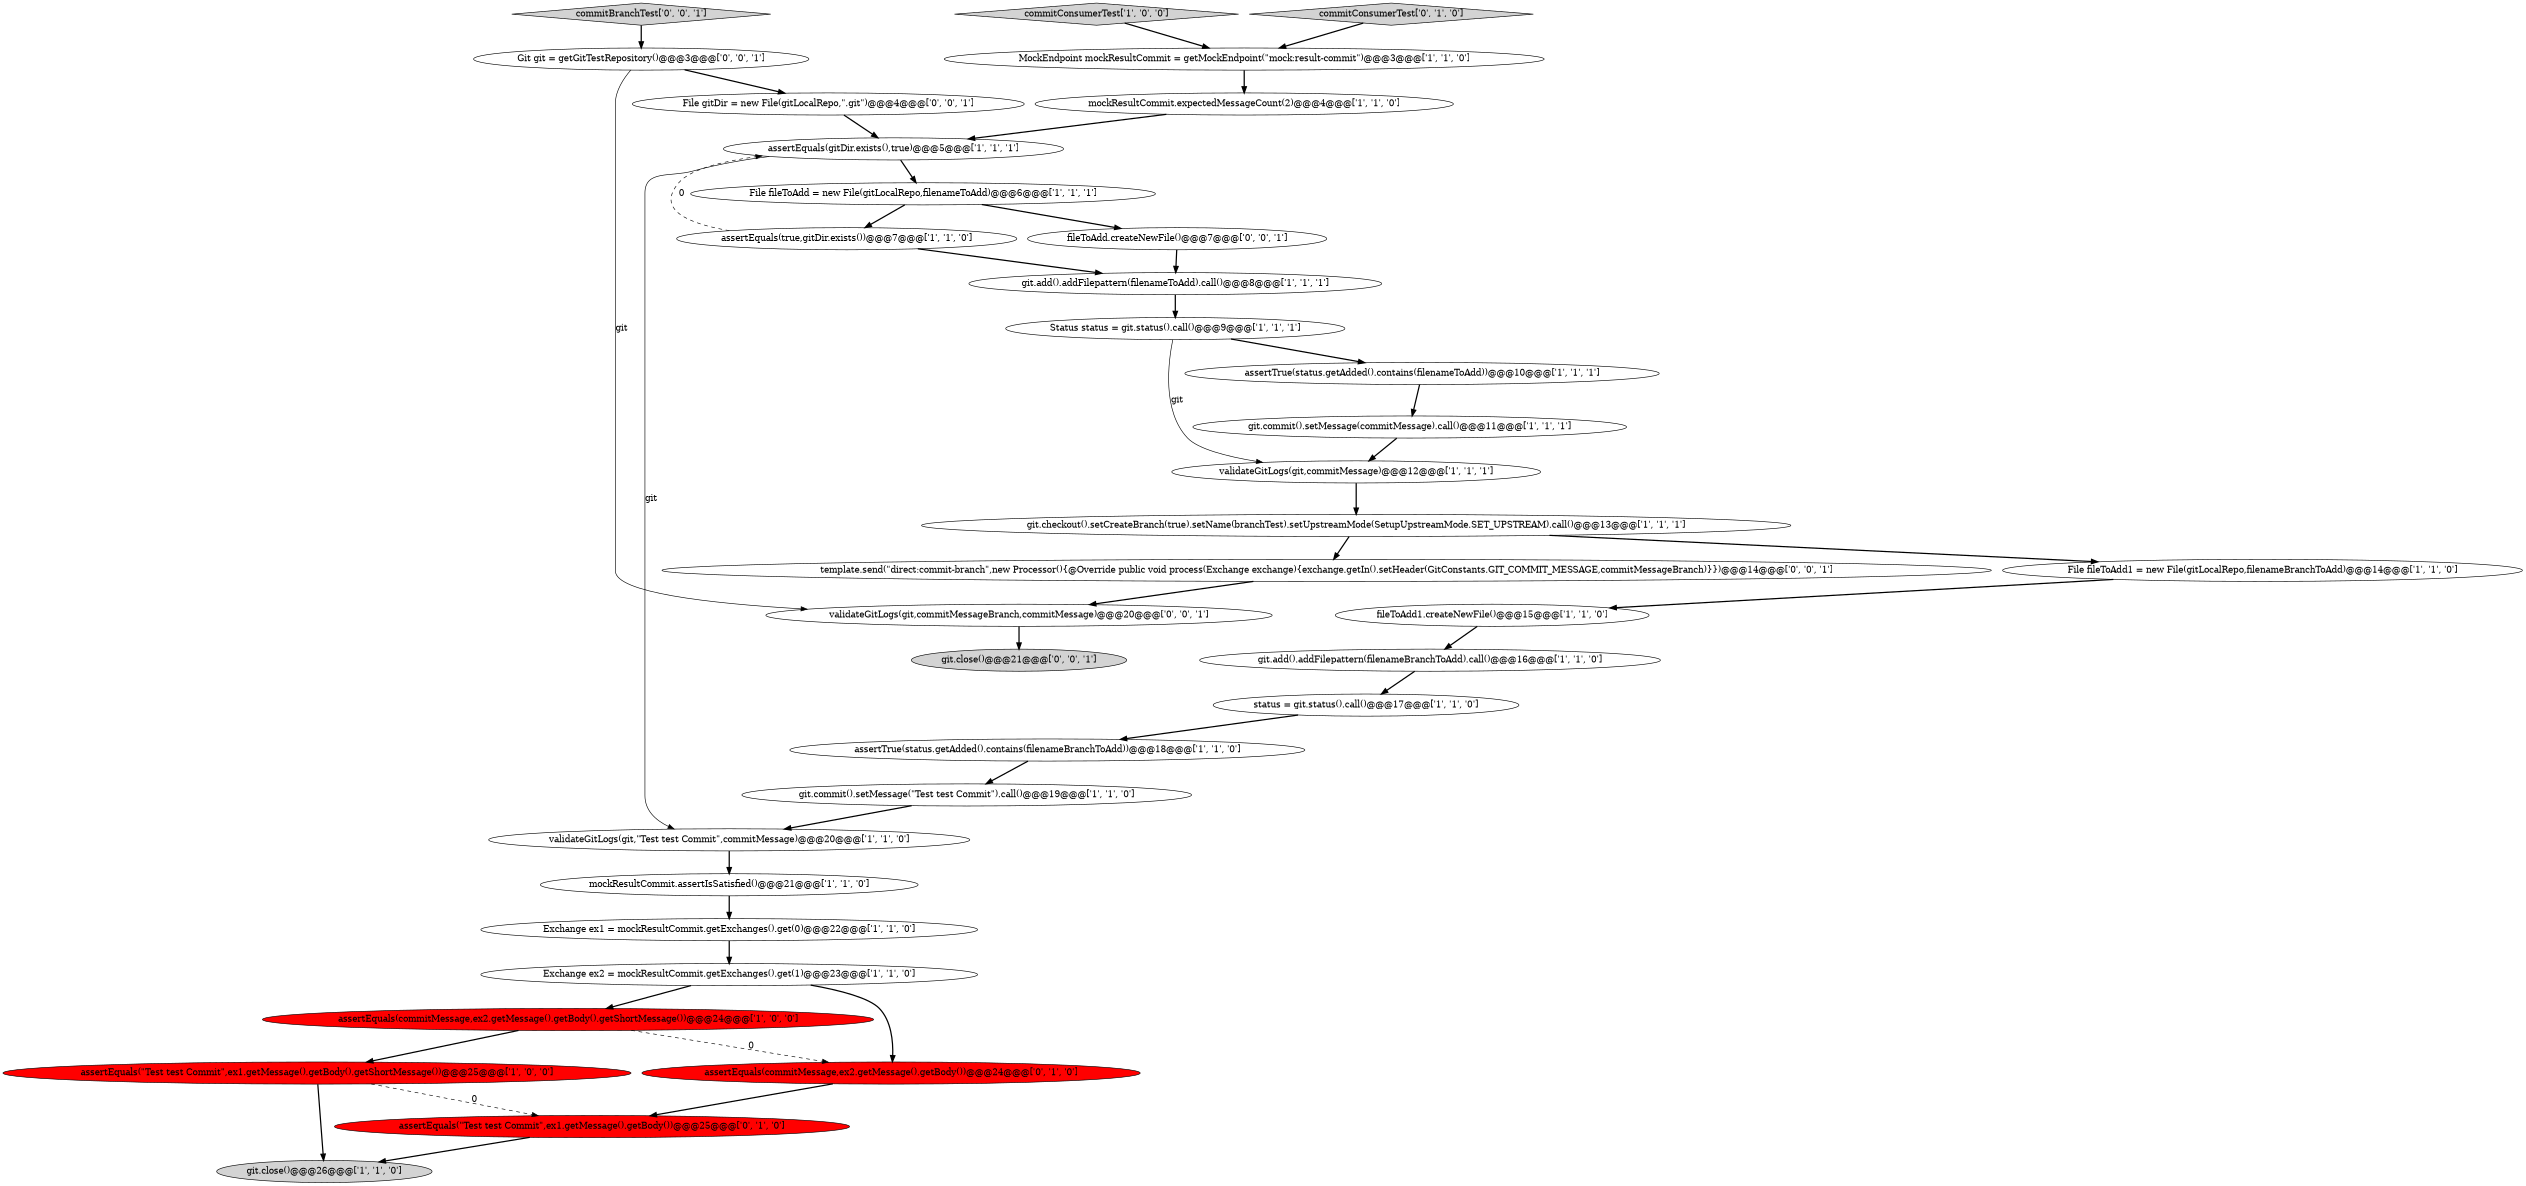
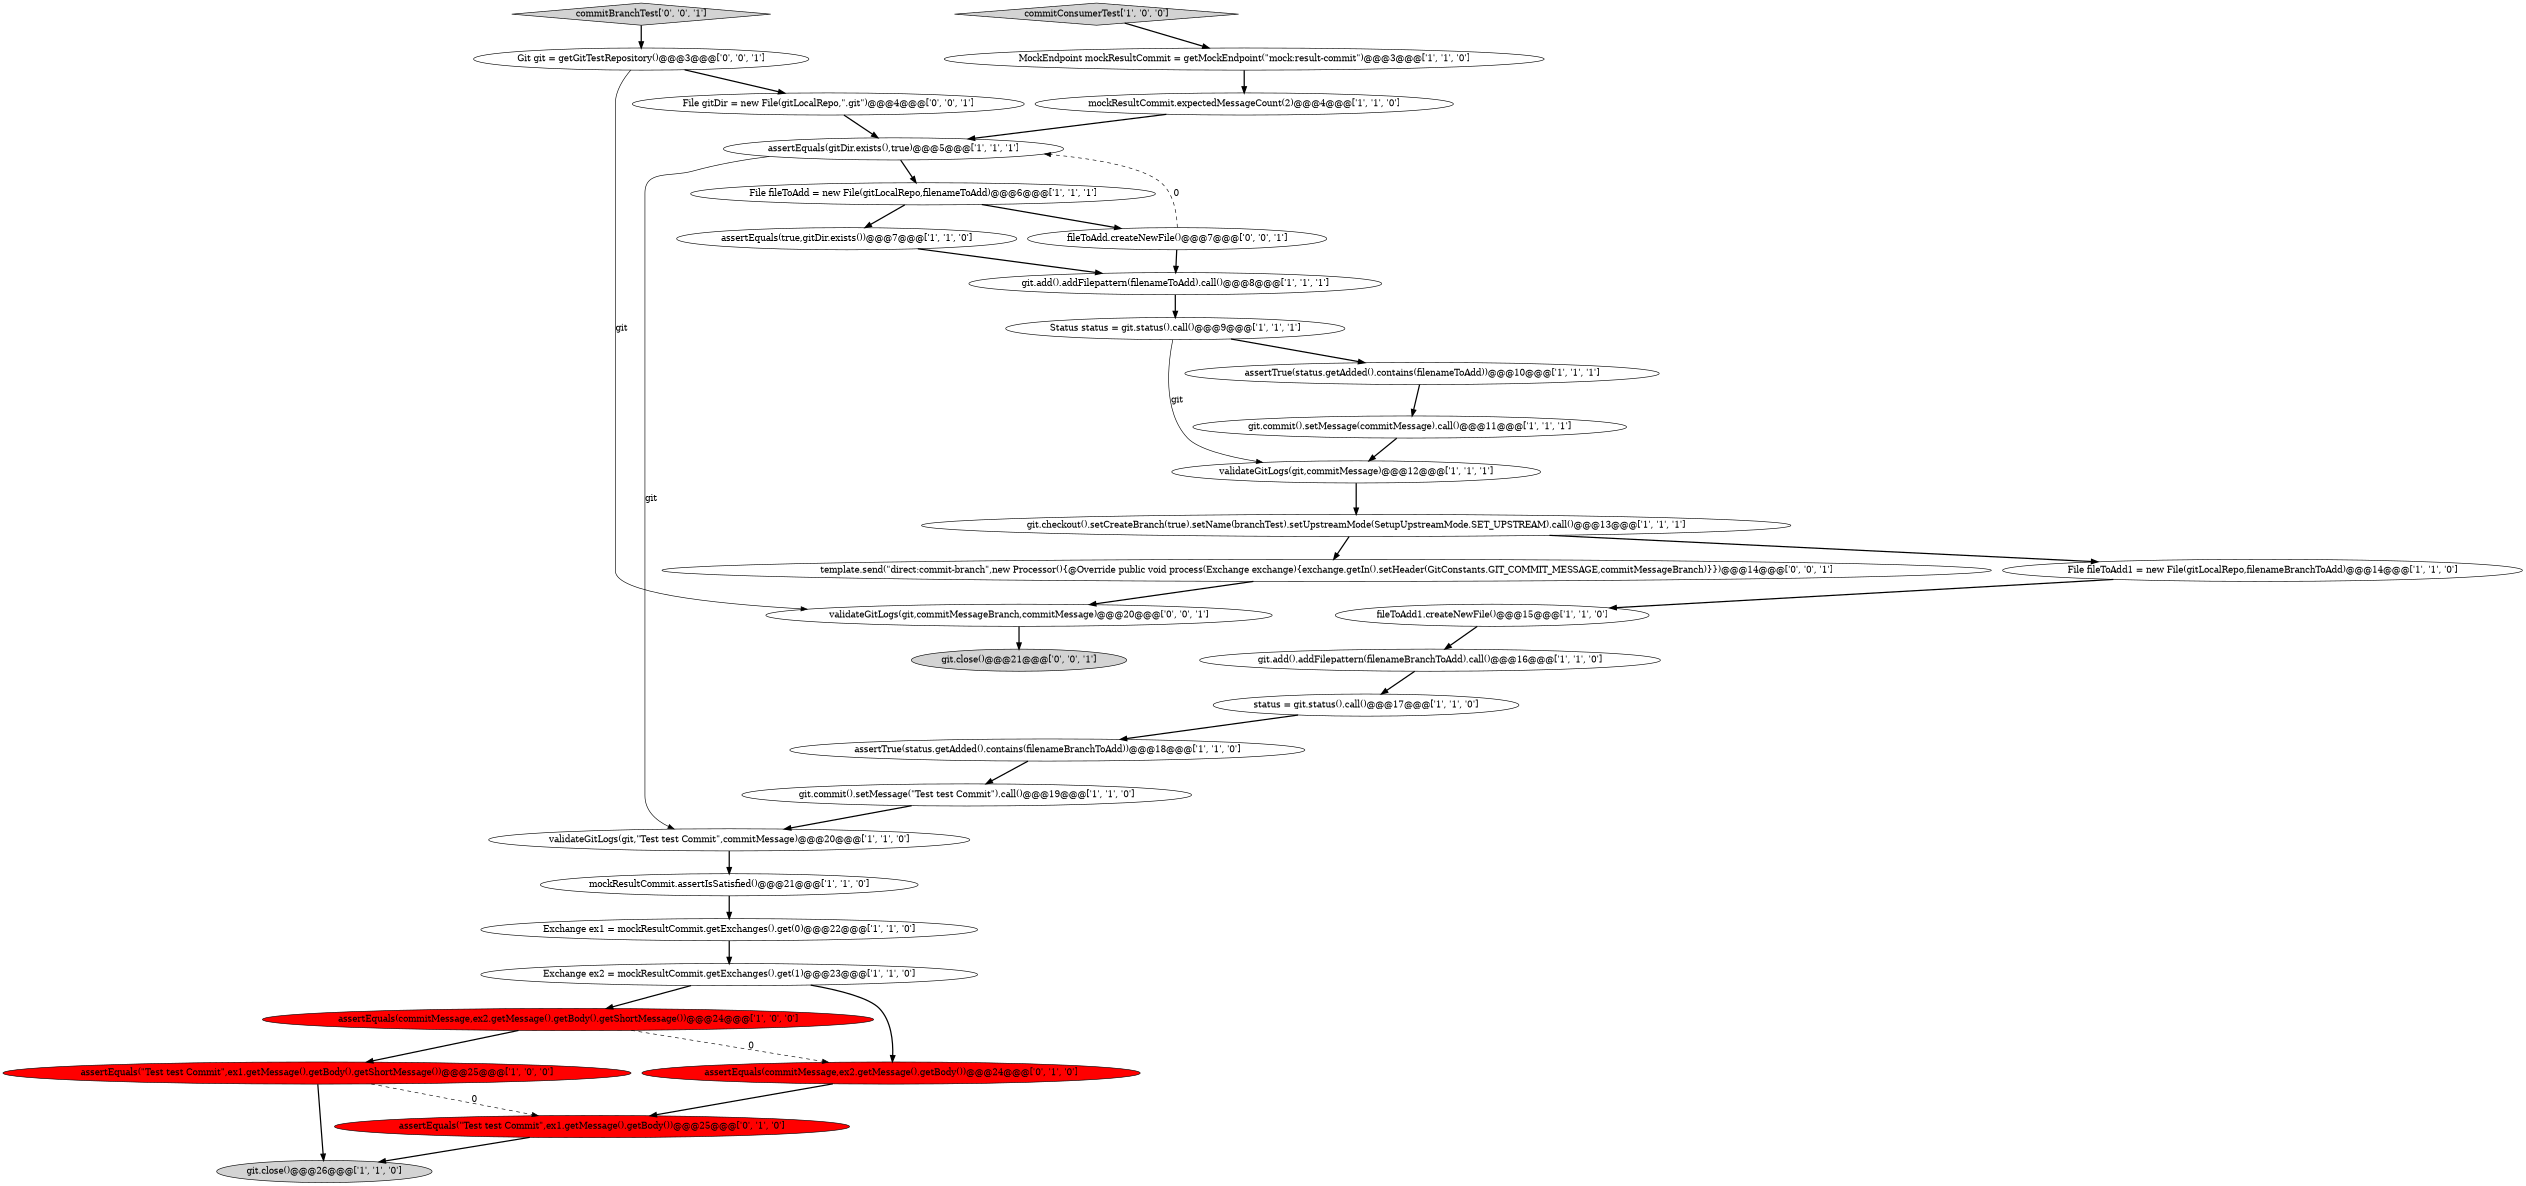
(1391, 14) -> none
(677, 185) -> (1131, 169)
